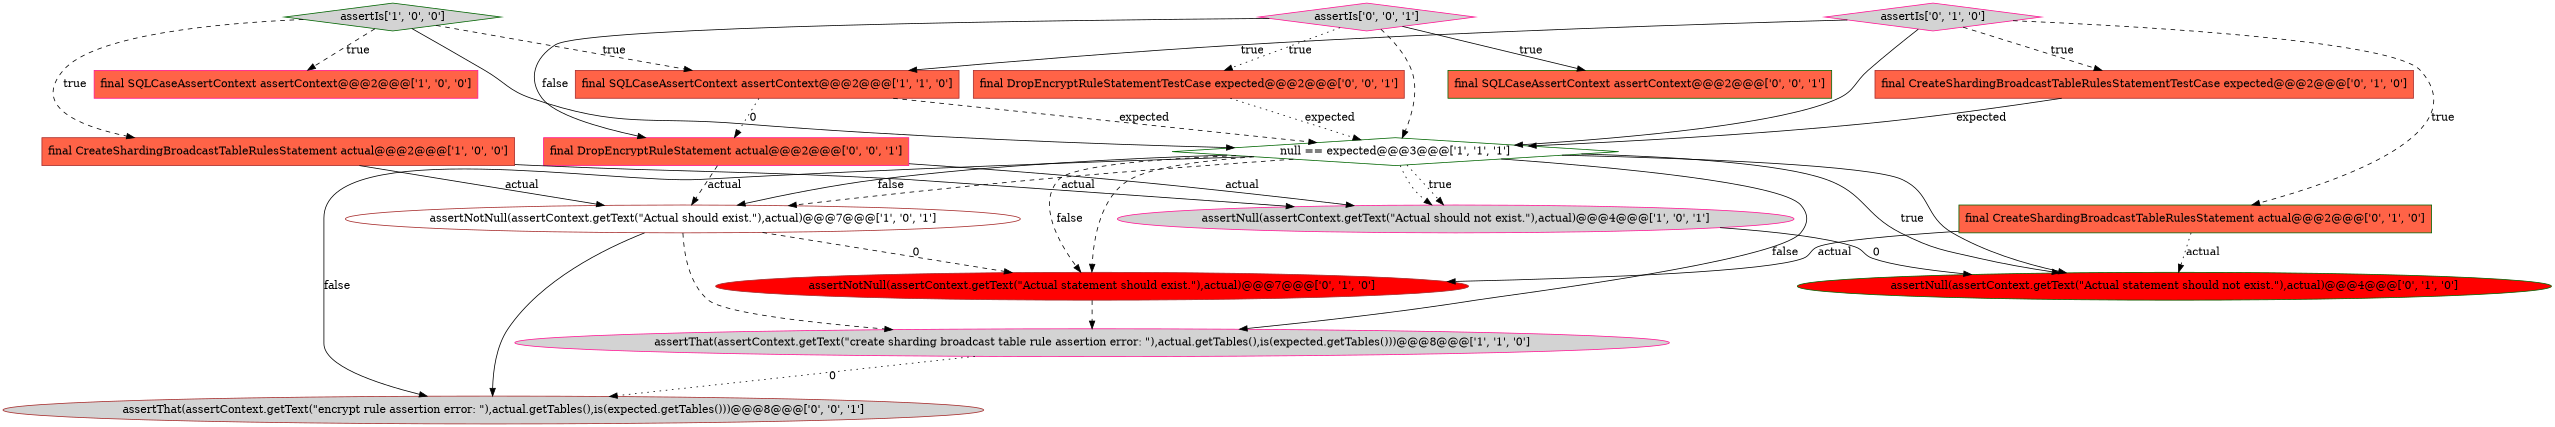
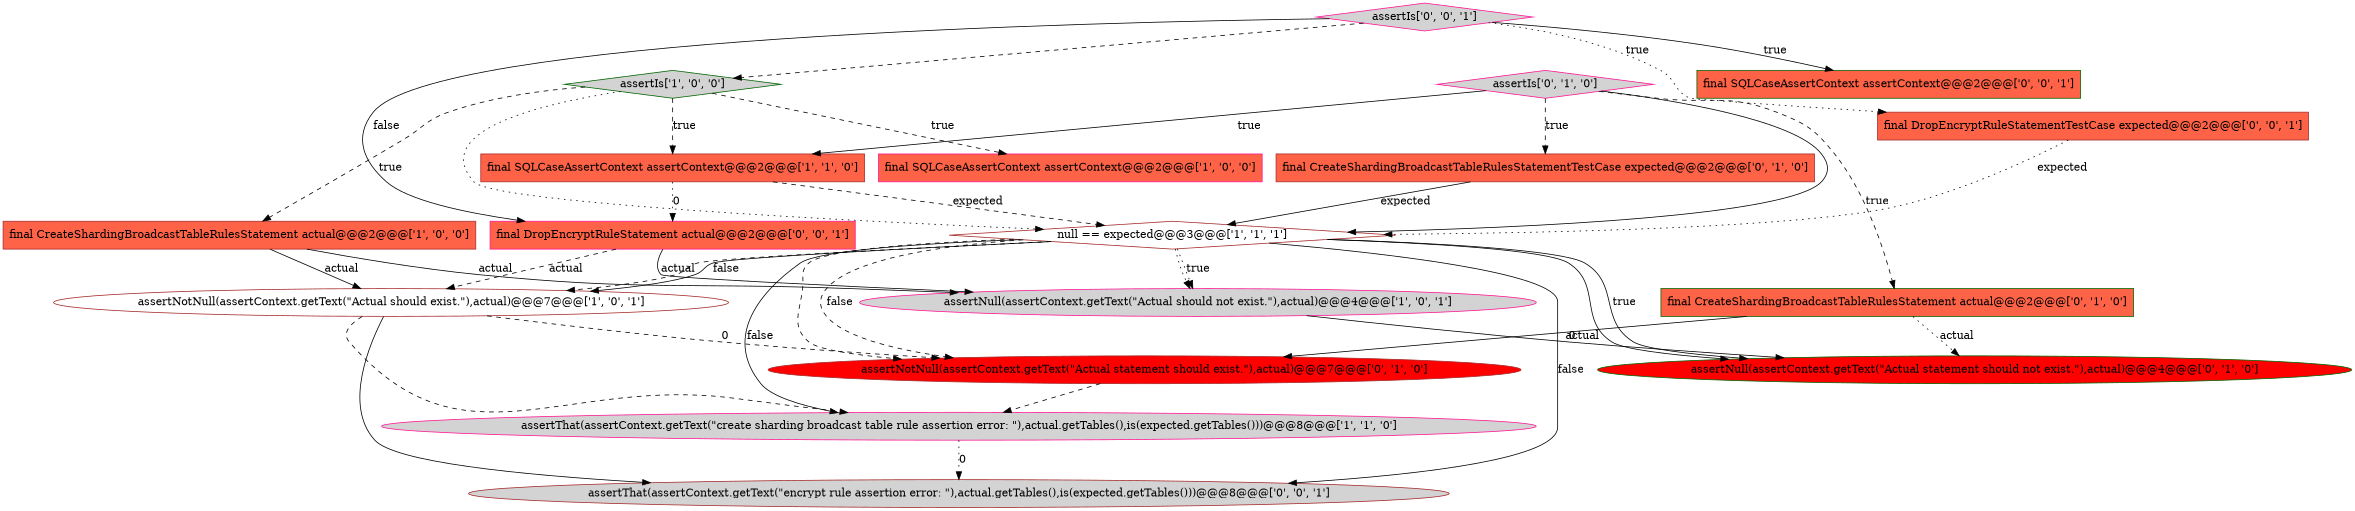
(1413, 75) -> (1053, 50)
(808, 129) -> (652, 207)
(1395, 152) -> (1172, 235)
